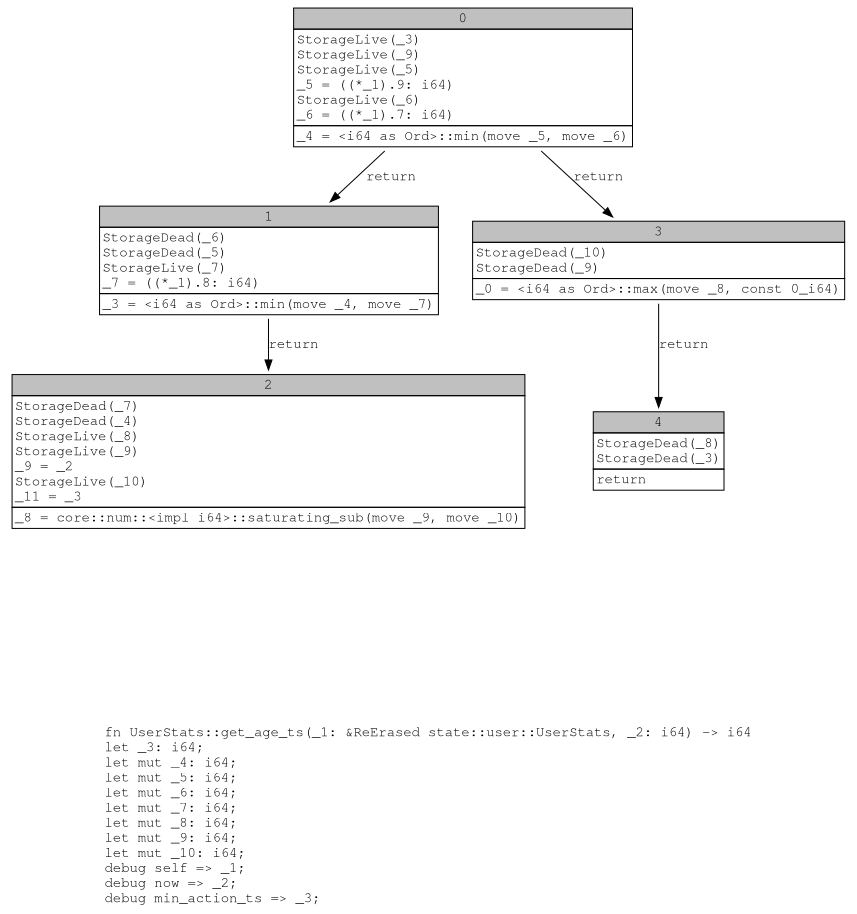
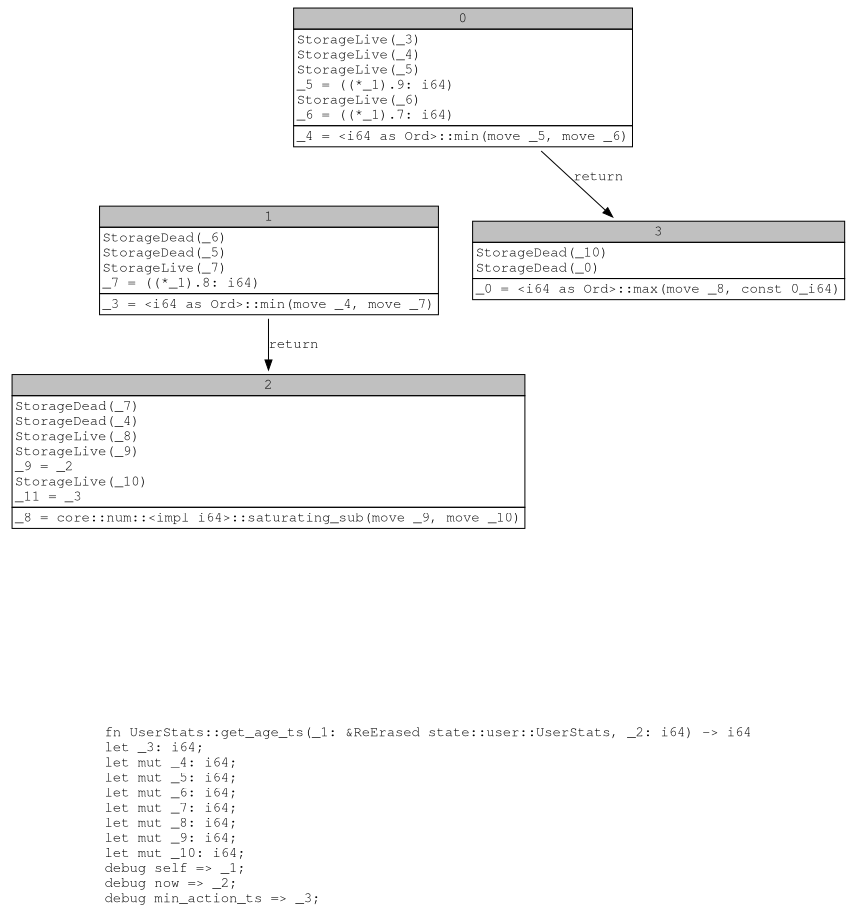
(359, 54) -> (359, 54)
(361, 173) -> none
(538, 267) -> (538, 267)
(659, 451) -> none
